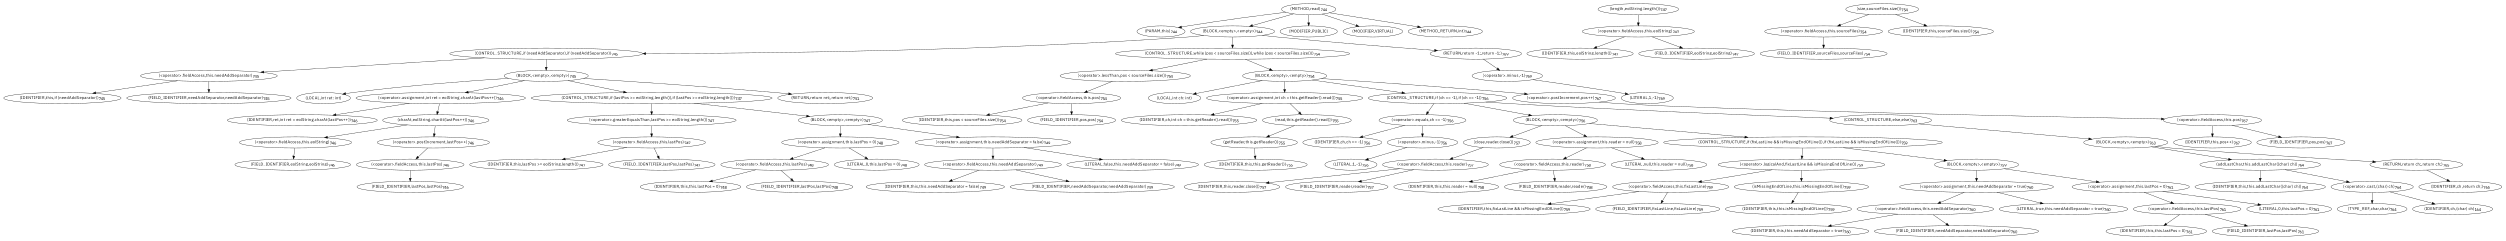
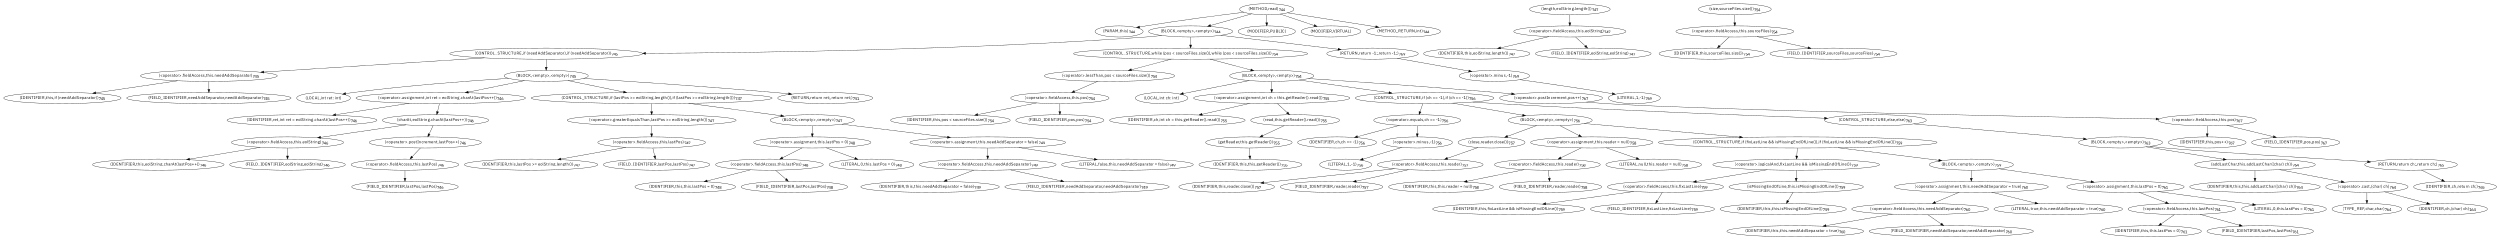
(1910, 20) -> (1724, 41)
none -> (158, 165)
